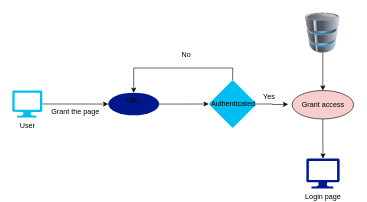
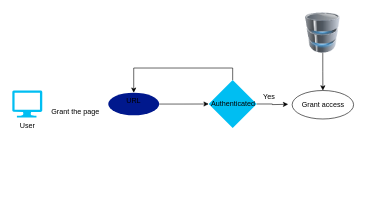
(186, 54) -> none
(102, 104) -> none
(323, 105) -> (323, 105)
(323, 154) -> none
(323, 173) -> none
